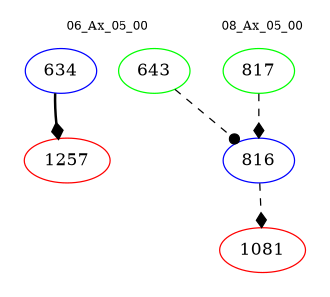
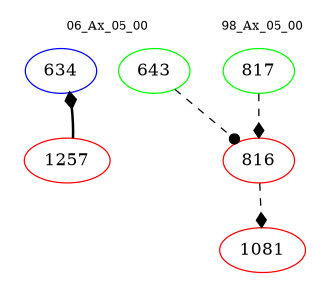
(263, 27) -> (263, 27)
(55, 108) -> (73, 123)
(259, 161) -> (259, 161)
